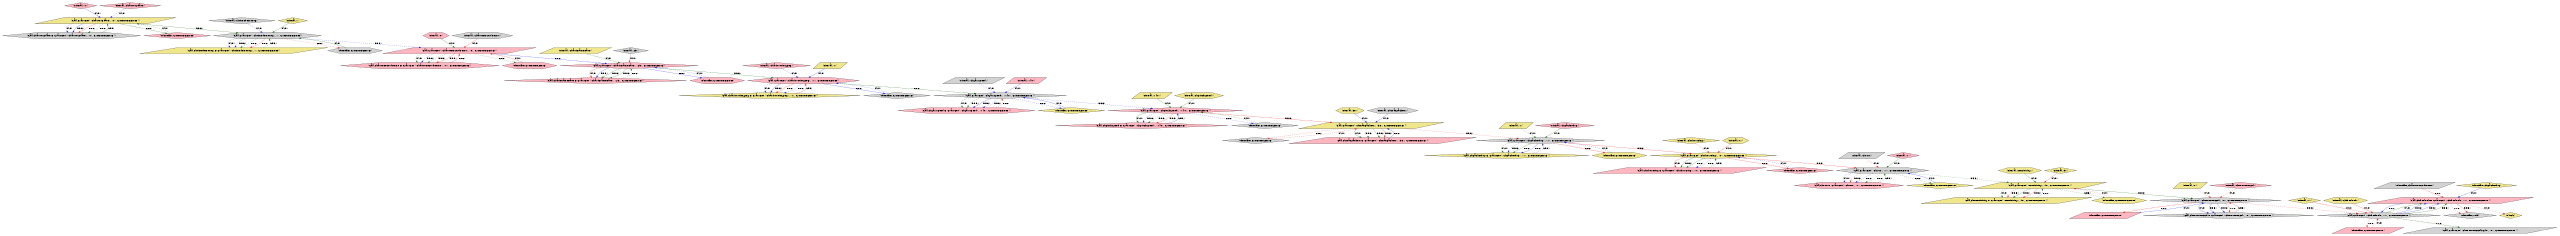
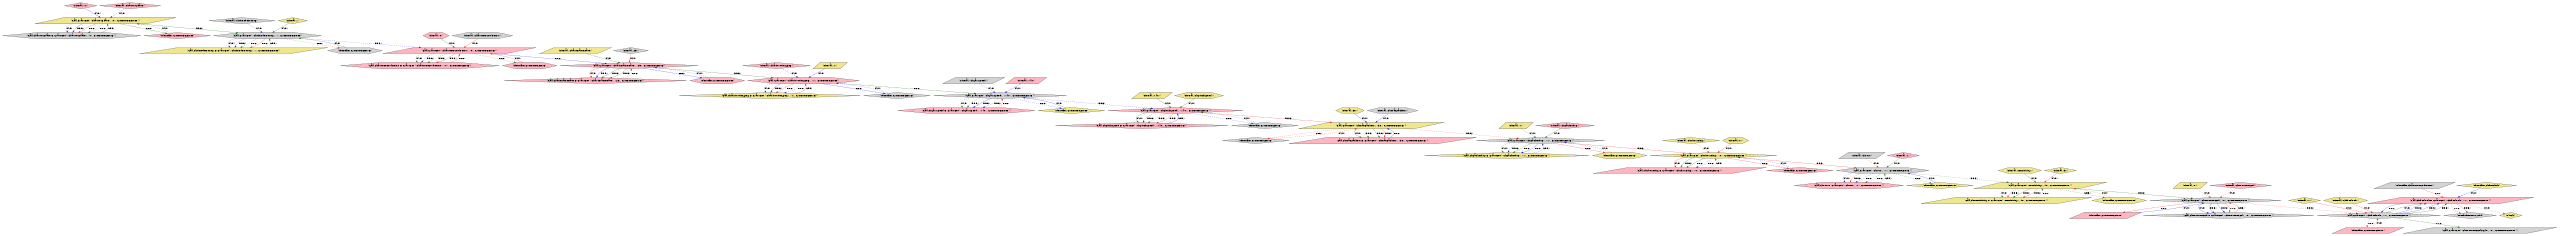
(2487, 185) -> (2487, 185)
(2470, 215) -> (2470, 215)
